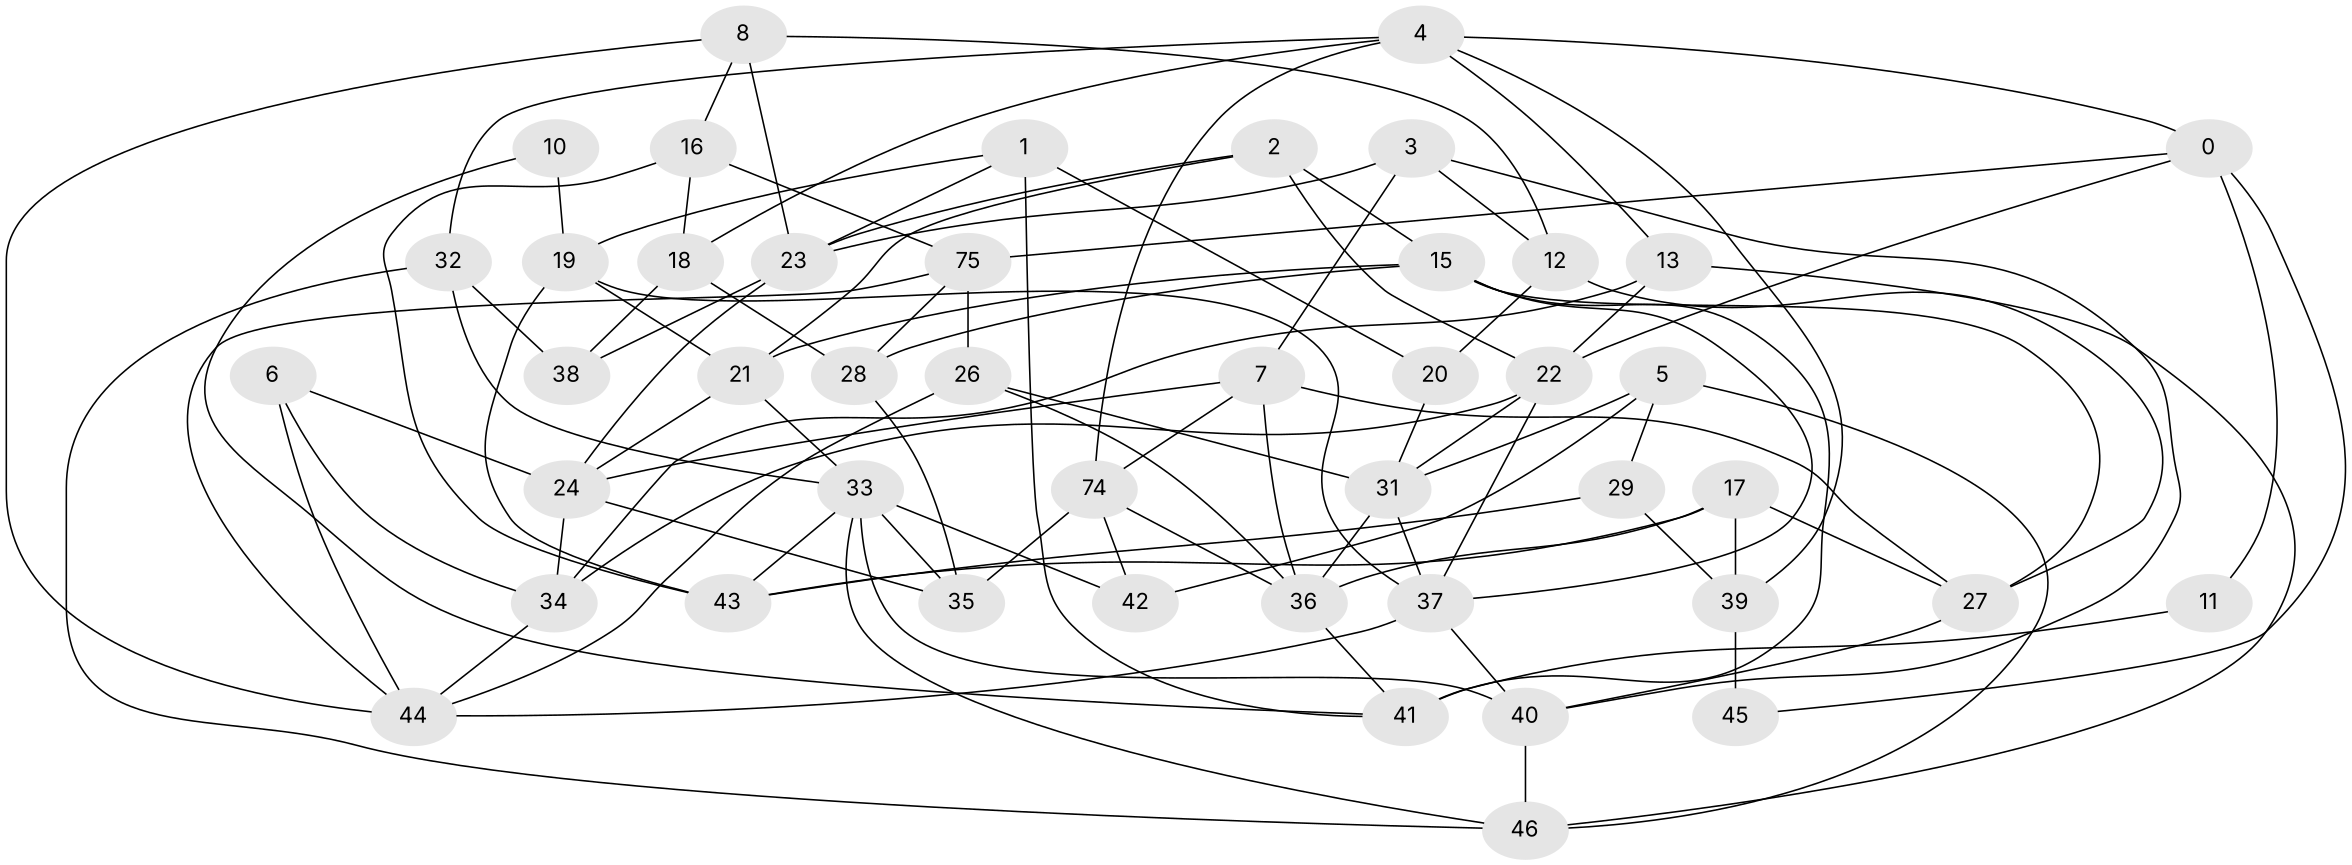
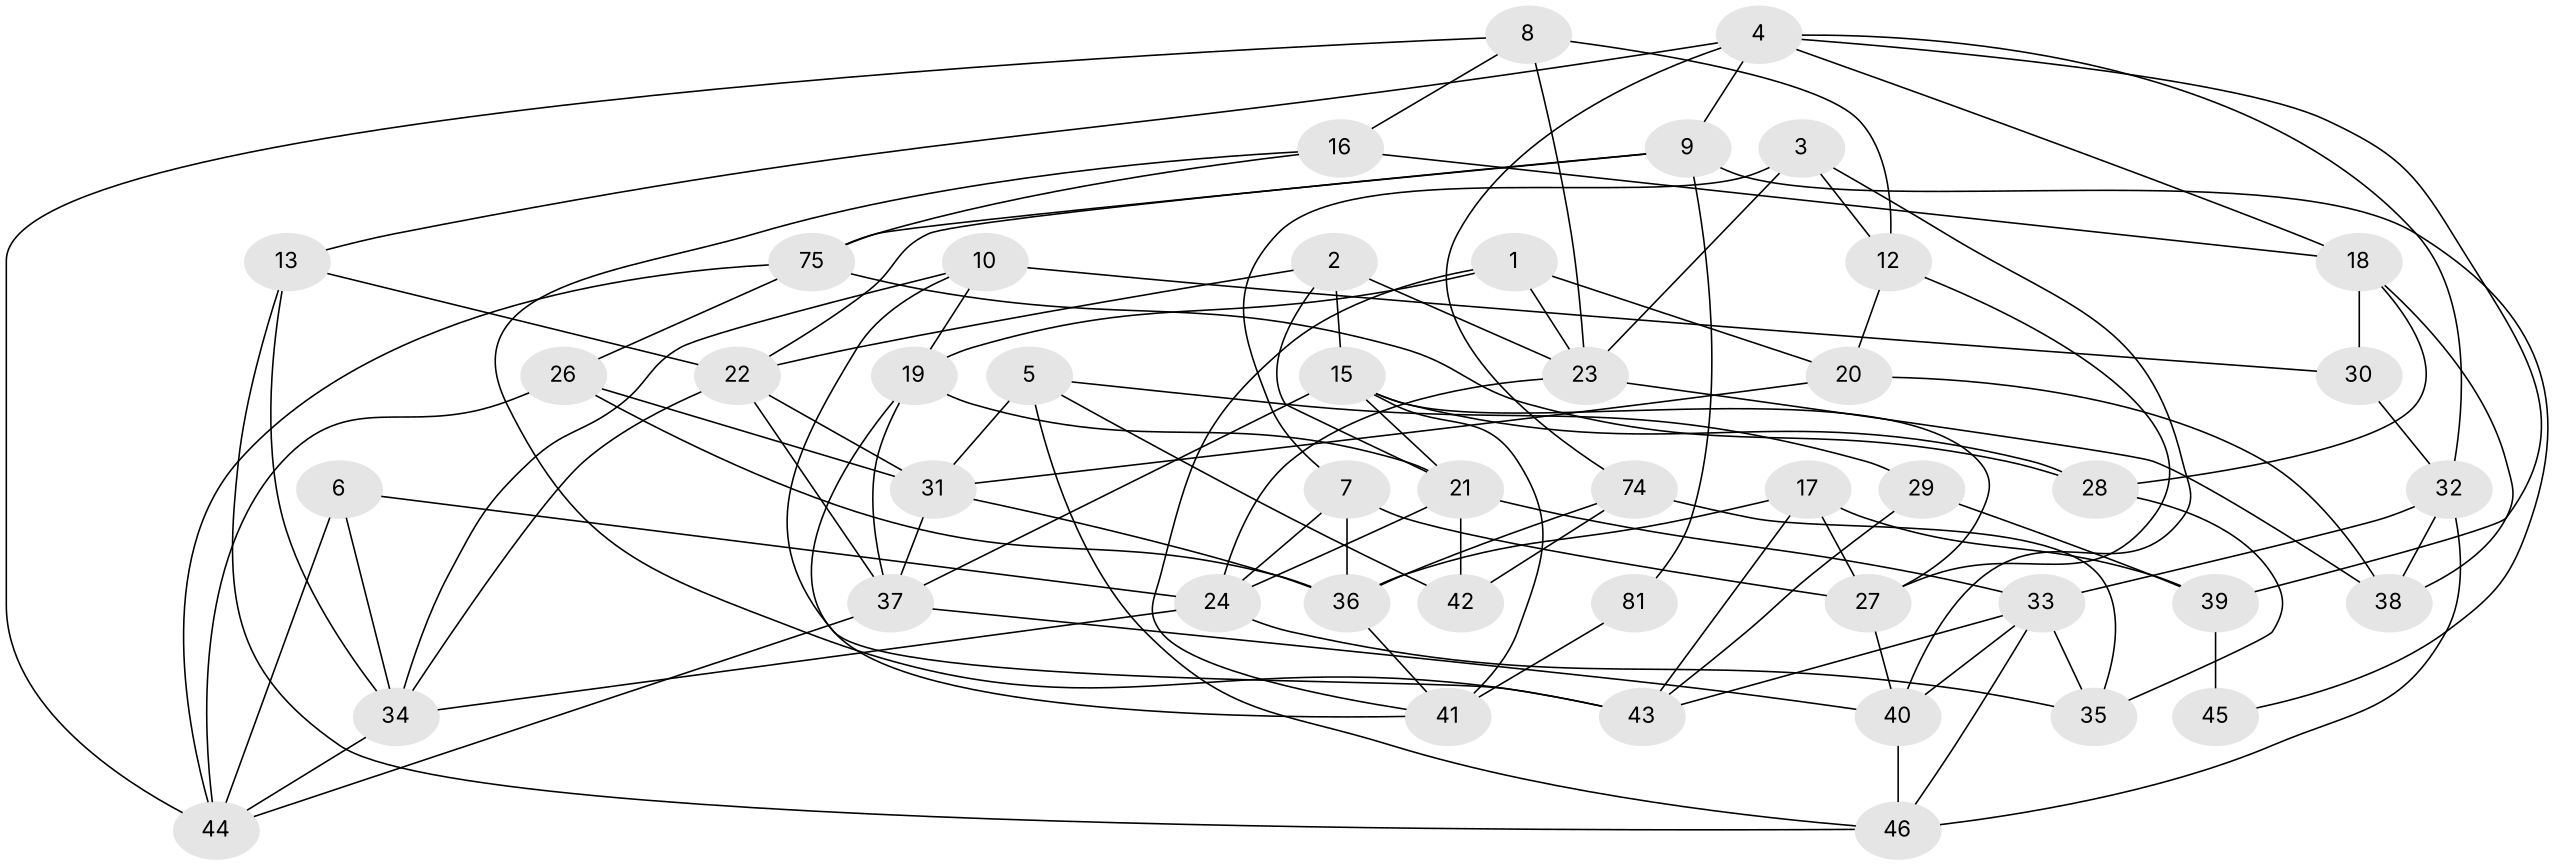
(2209, 148) -> (1688, 148)
none -> (2359, 376)
none -> (601, 418)
none -> (2187, 426)
(1167, 440) -> none
(998, 546) -> (1461, 547)
(2209, 603) -> (1634, 603)
